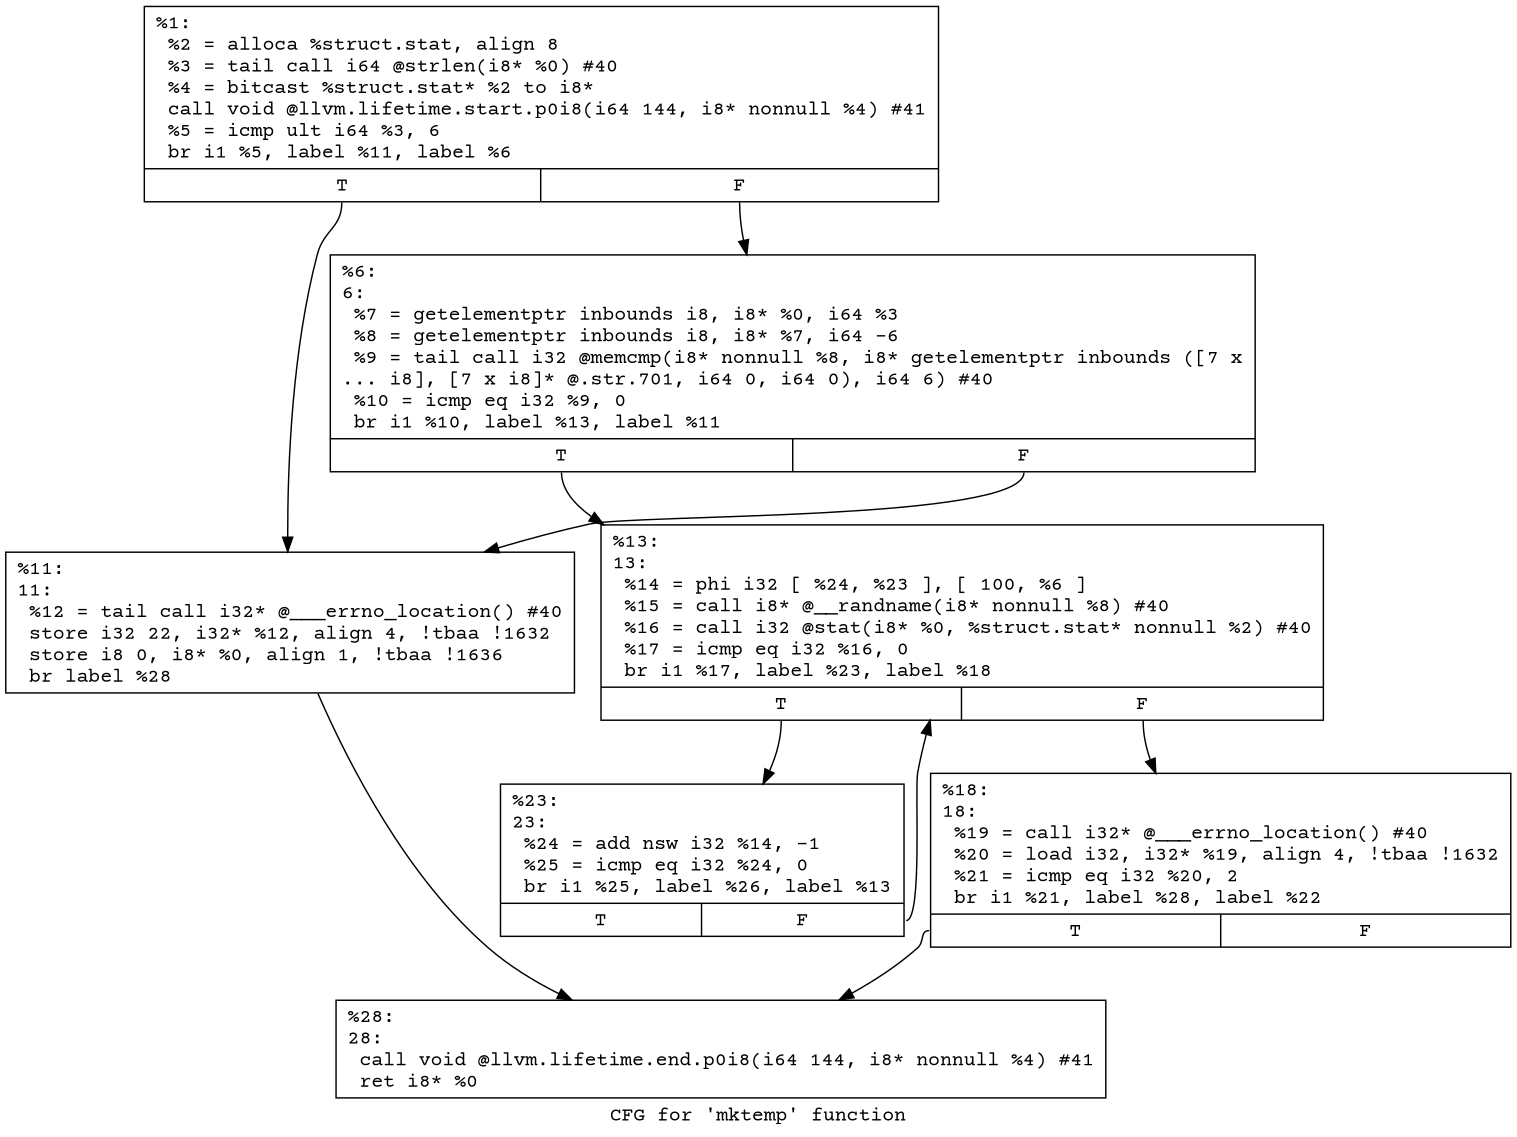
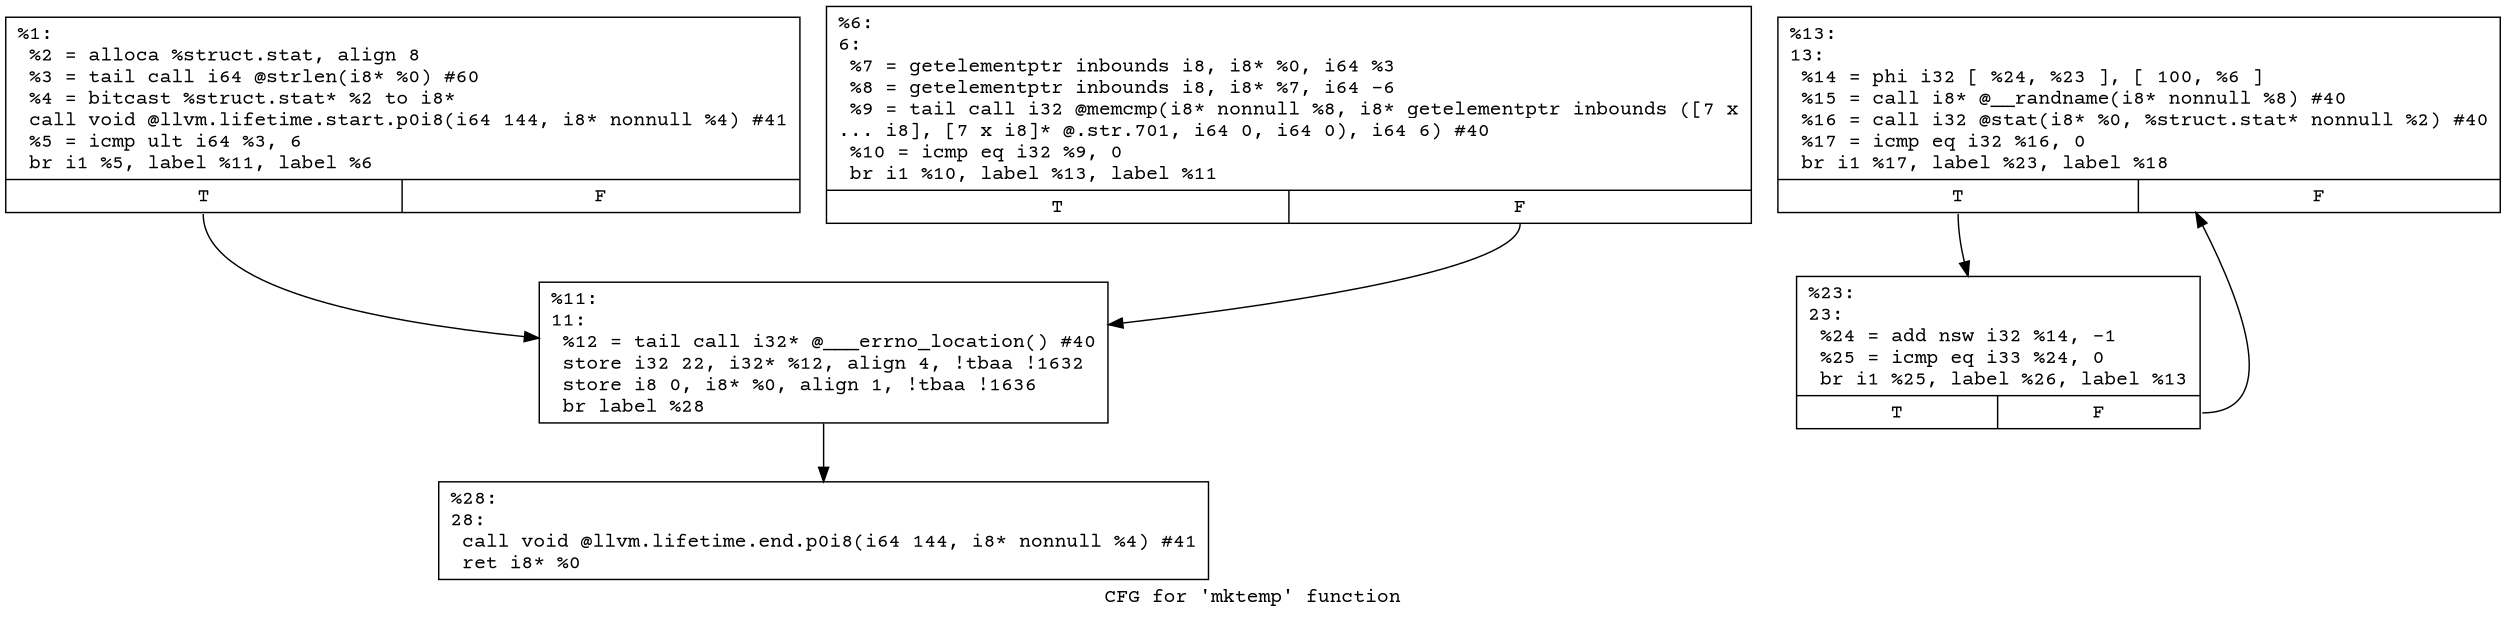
(387, 65) -> (248, 76)
(741, 222) -> none
(571, 498) -> none
(1221, 860) -> none
(661, 865) -> (1957, 357)
